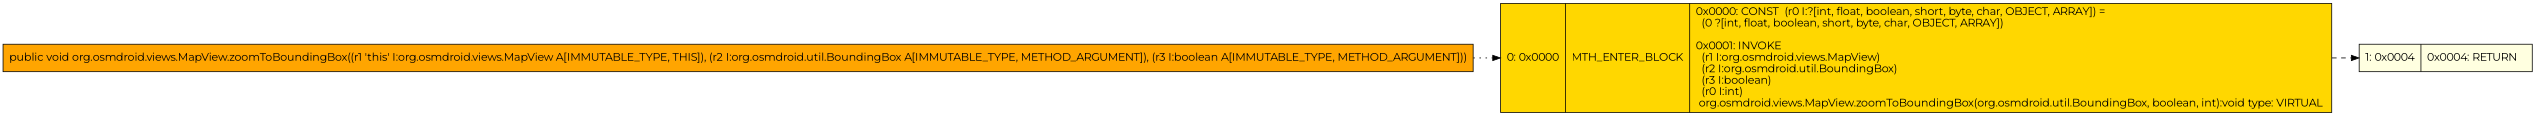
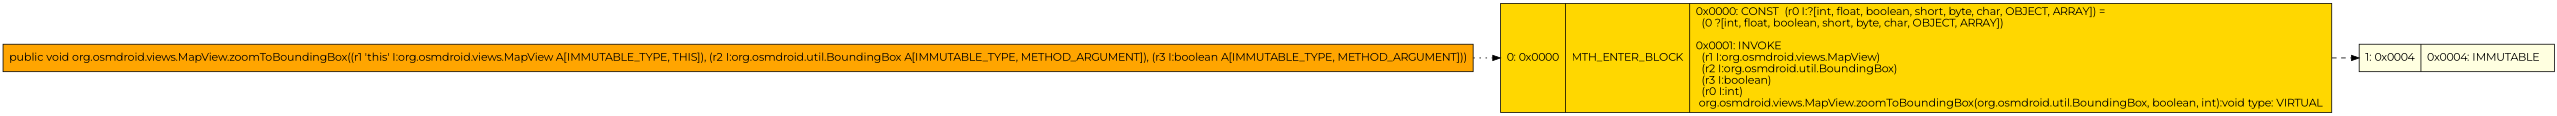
(2477, 58) -> (2488, 58)
